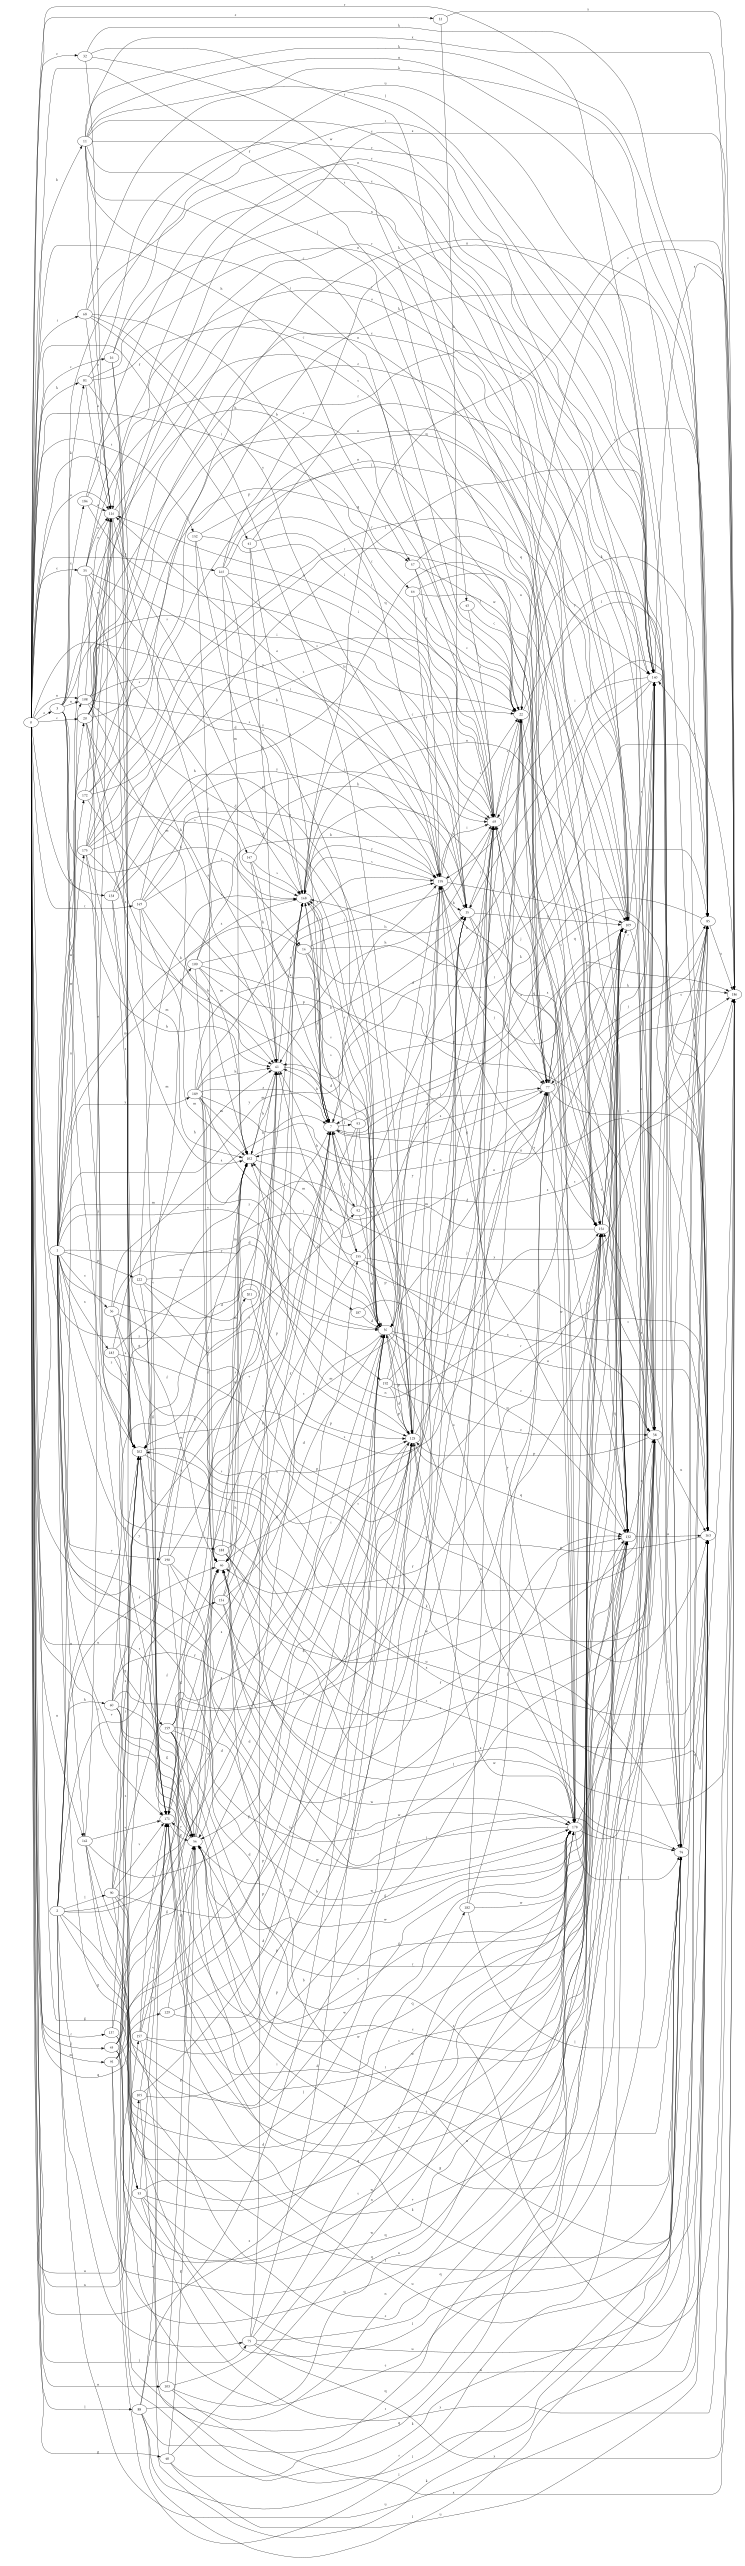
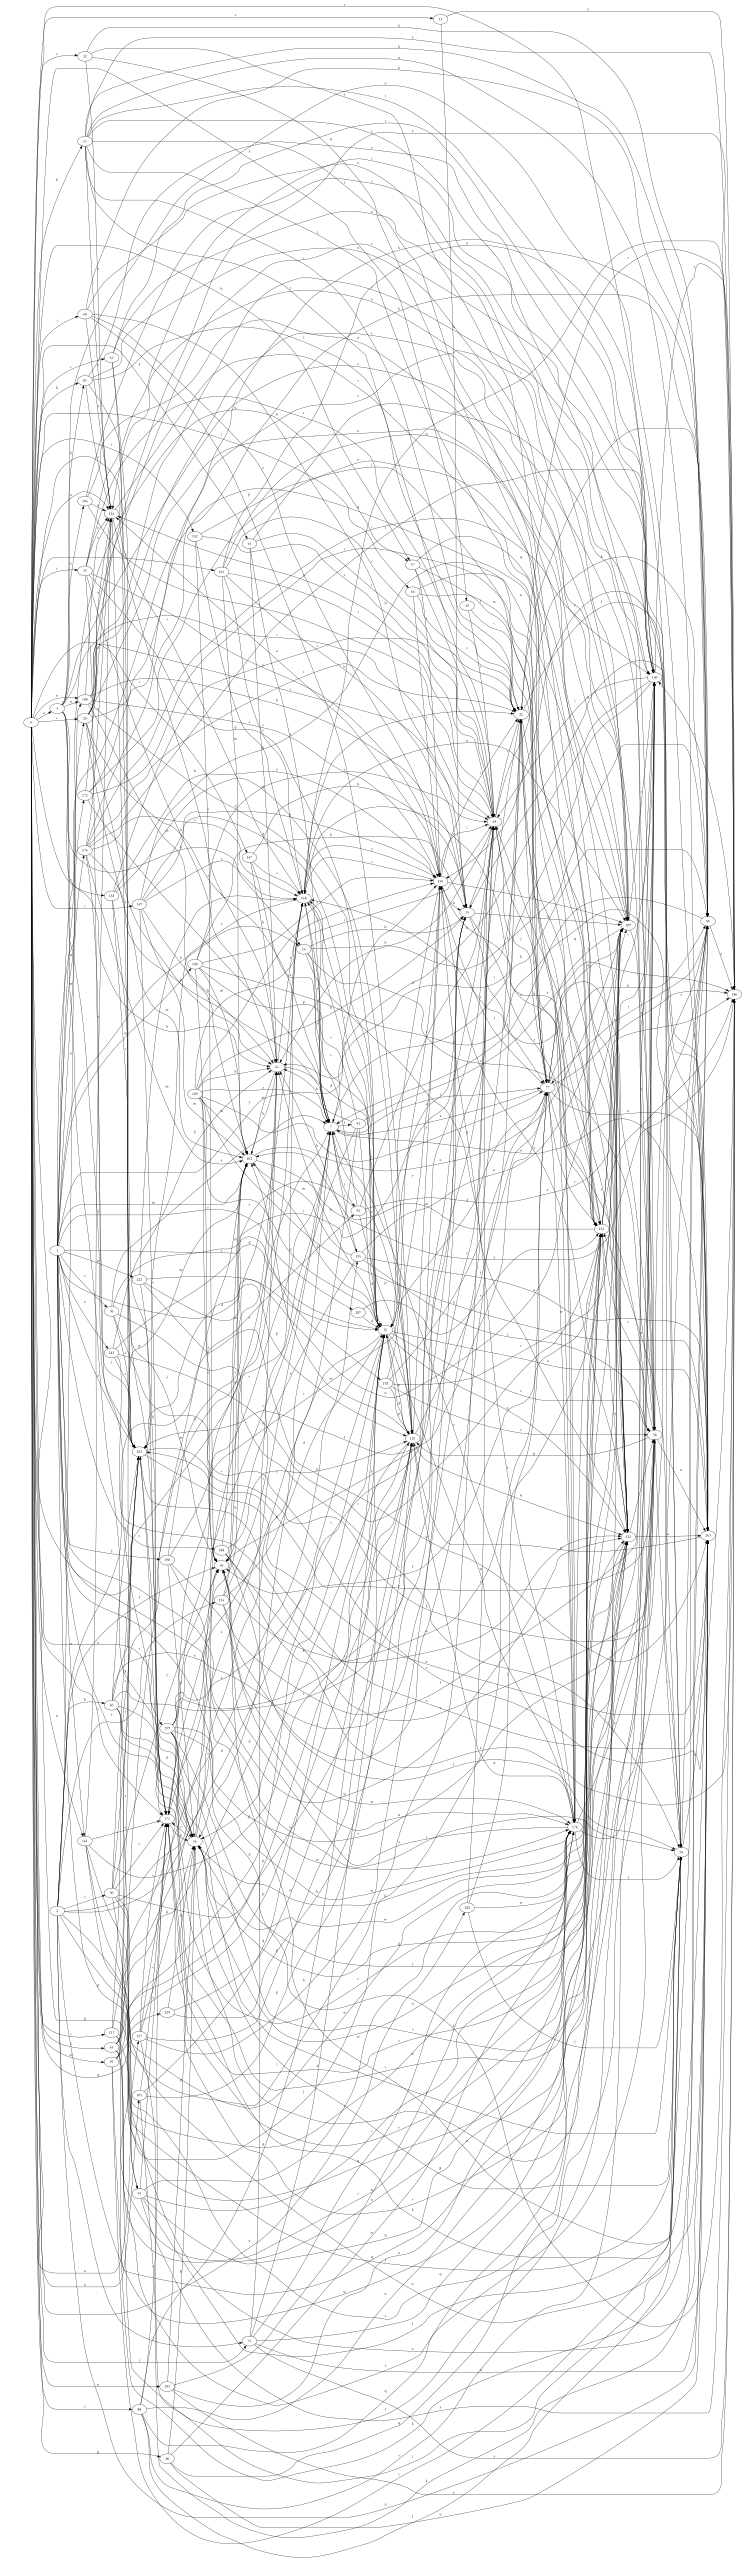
(75, 1122) -> none
(249, 1294) -> none
